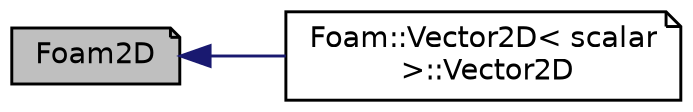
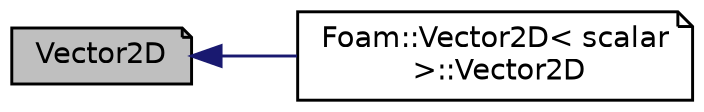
(96, 56) -> (102, 56)
